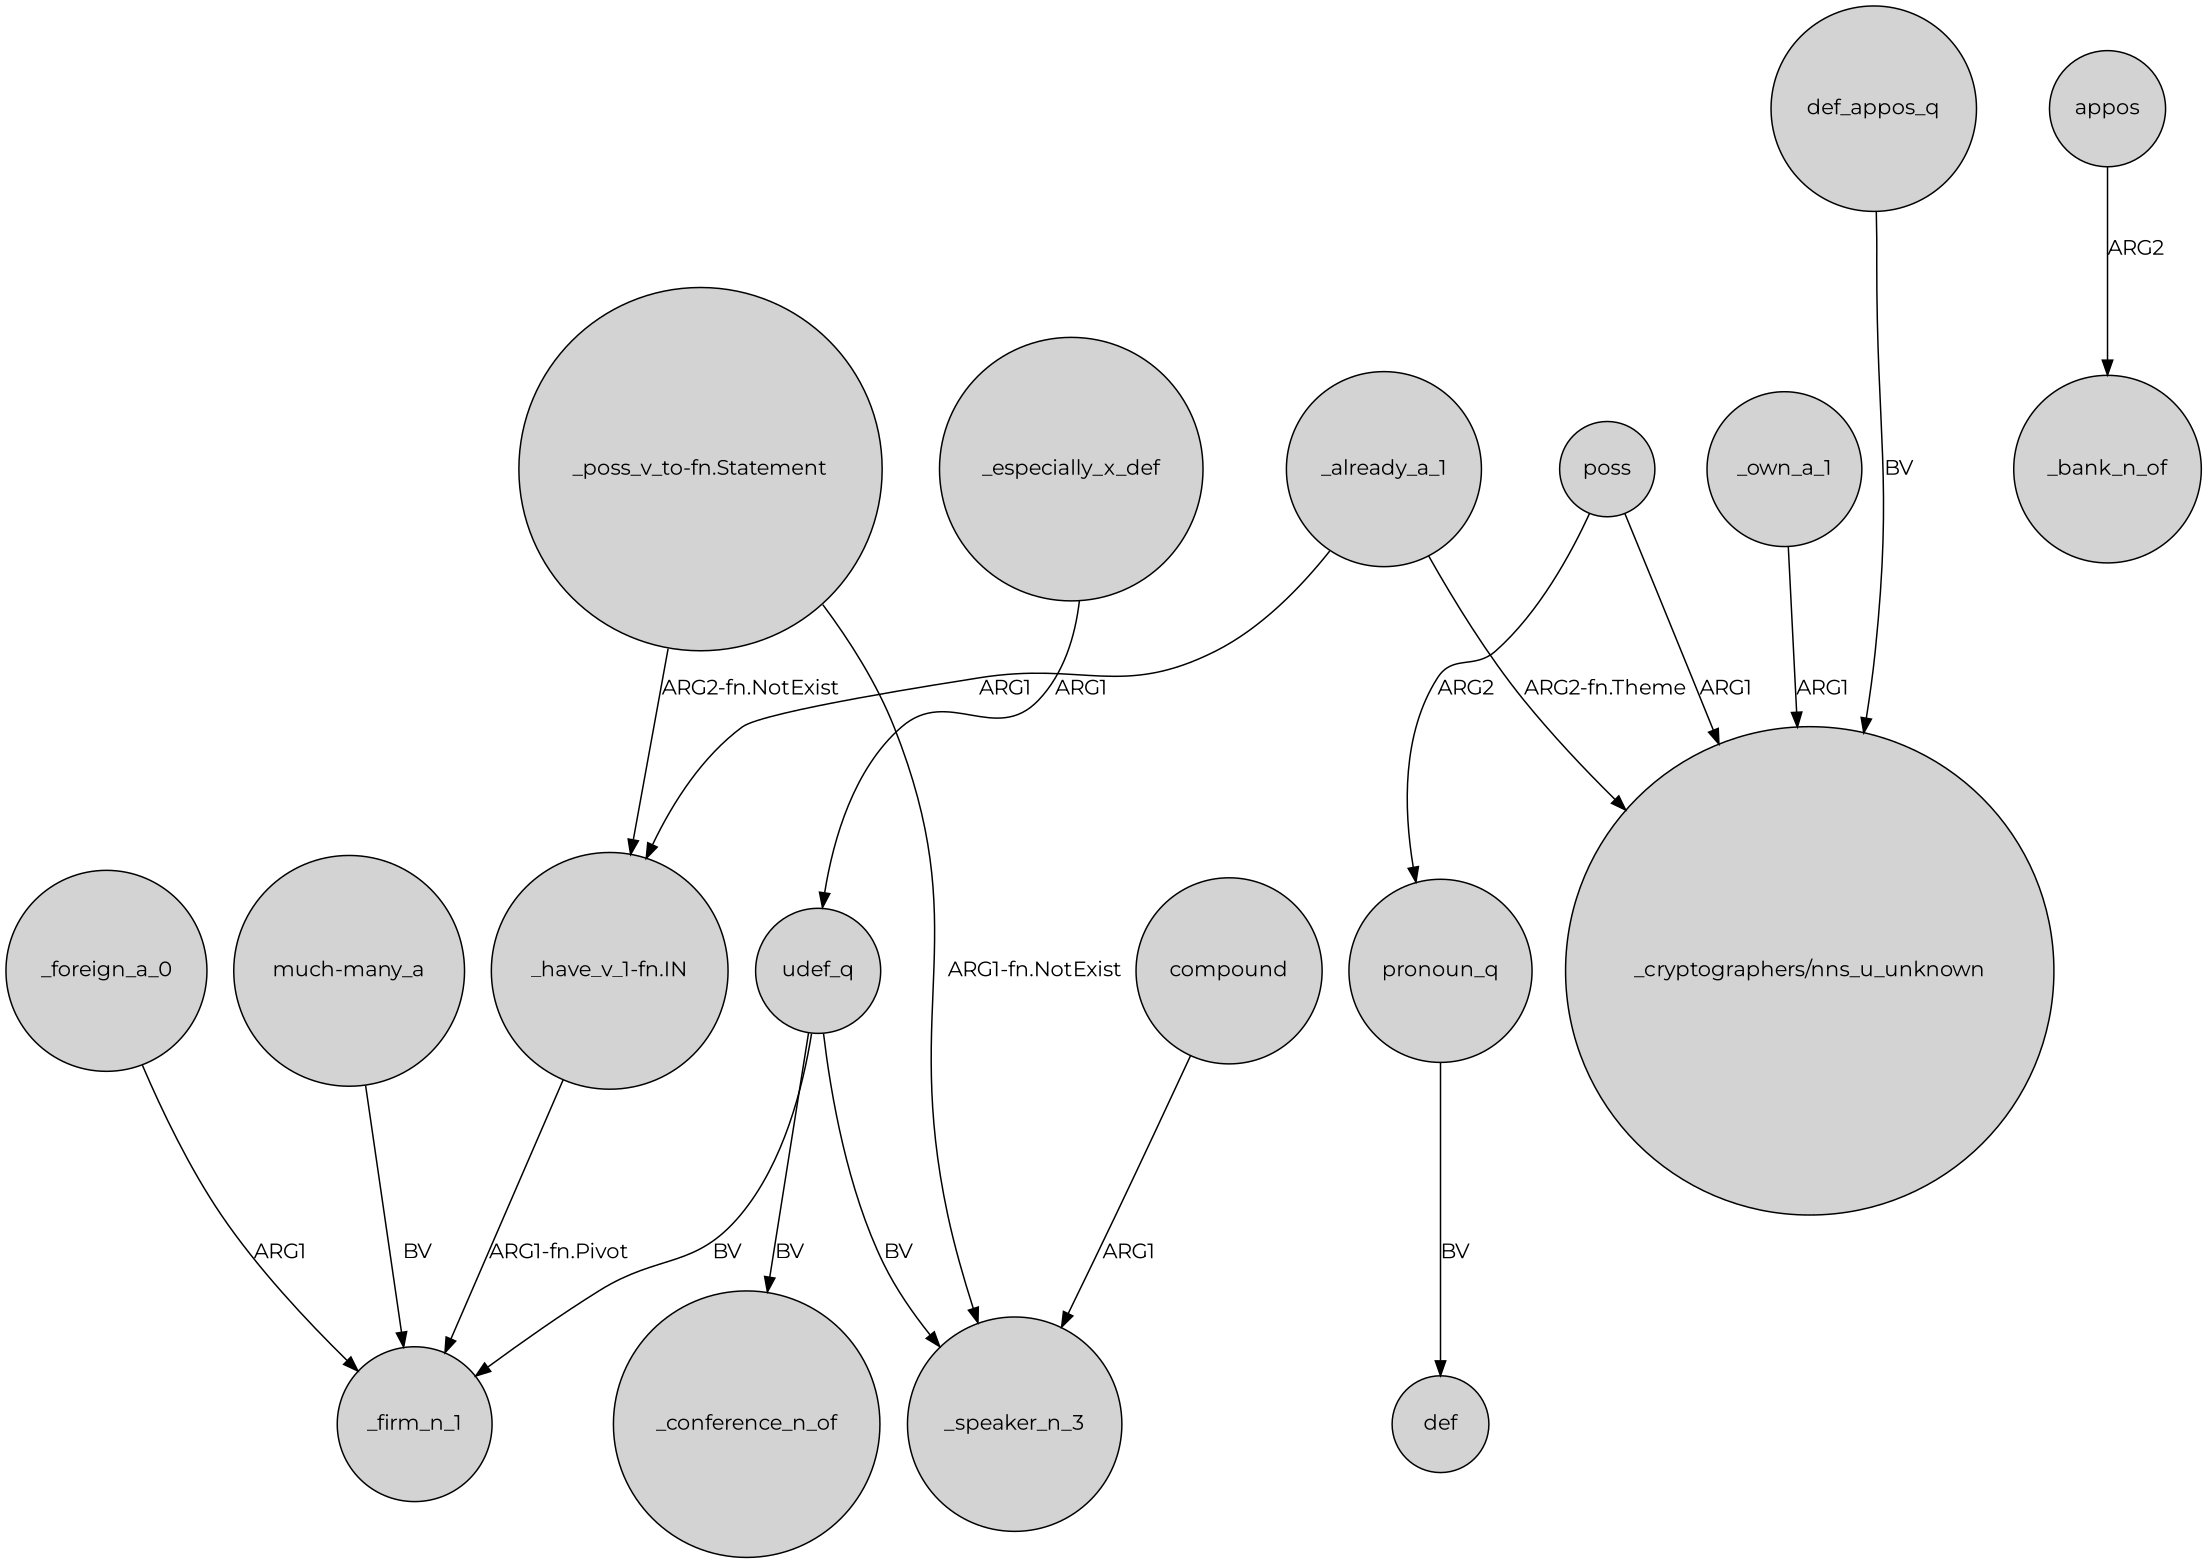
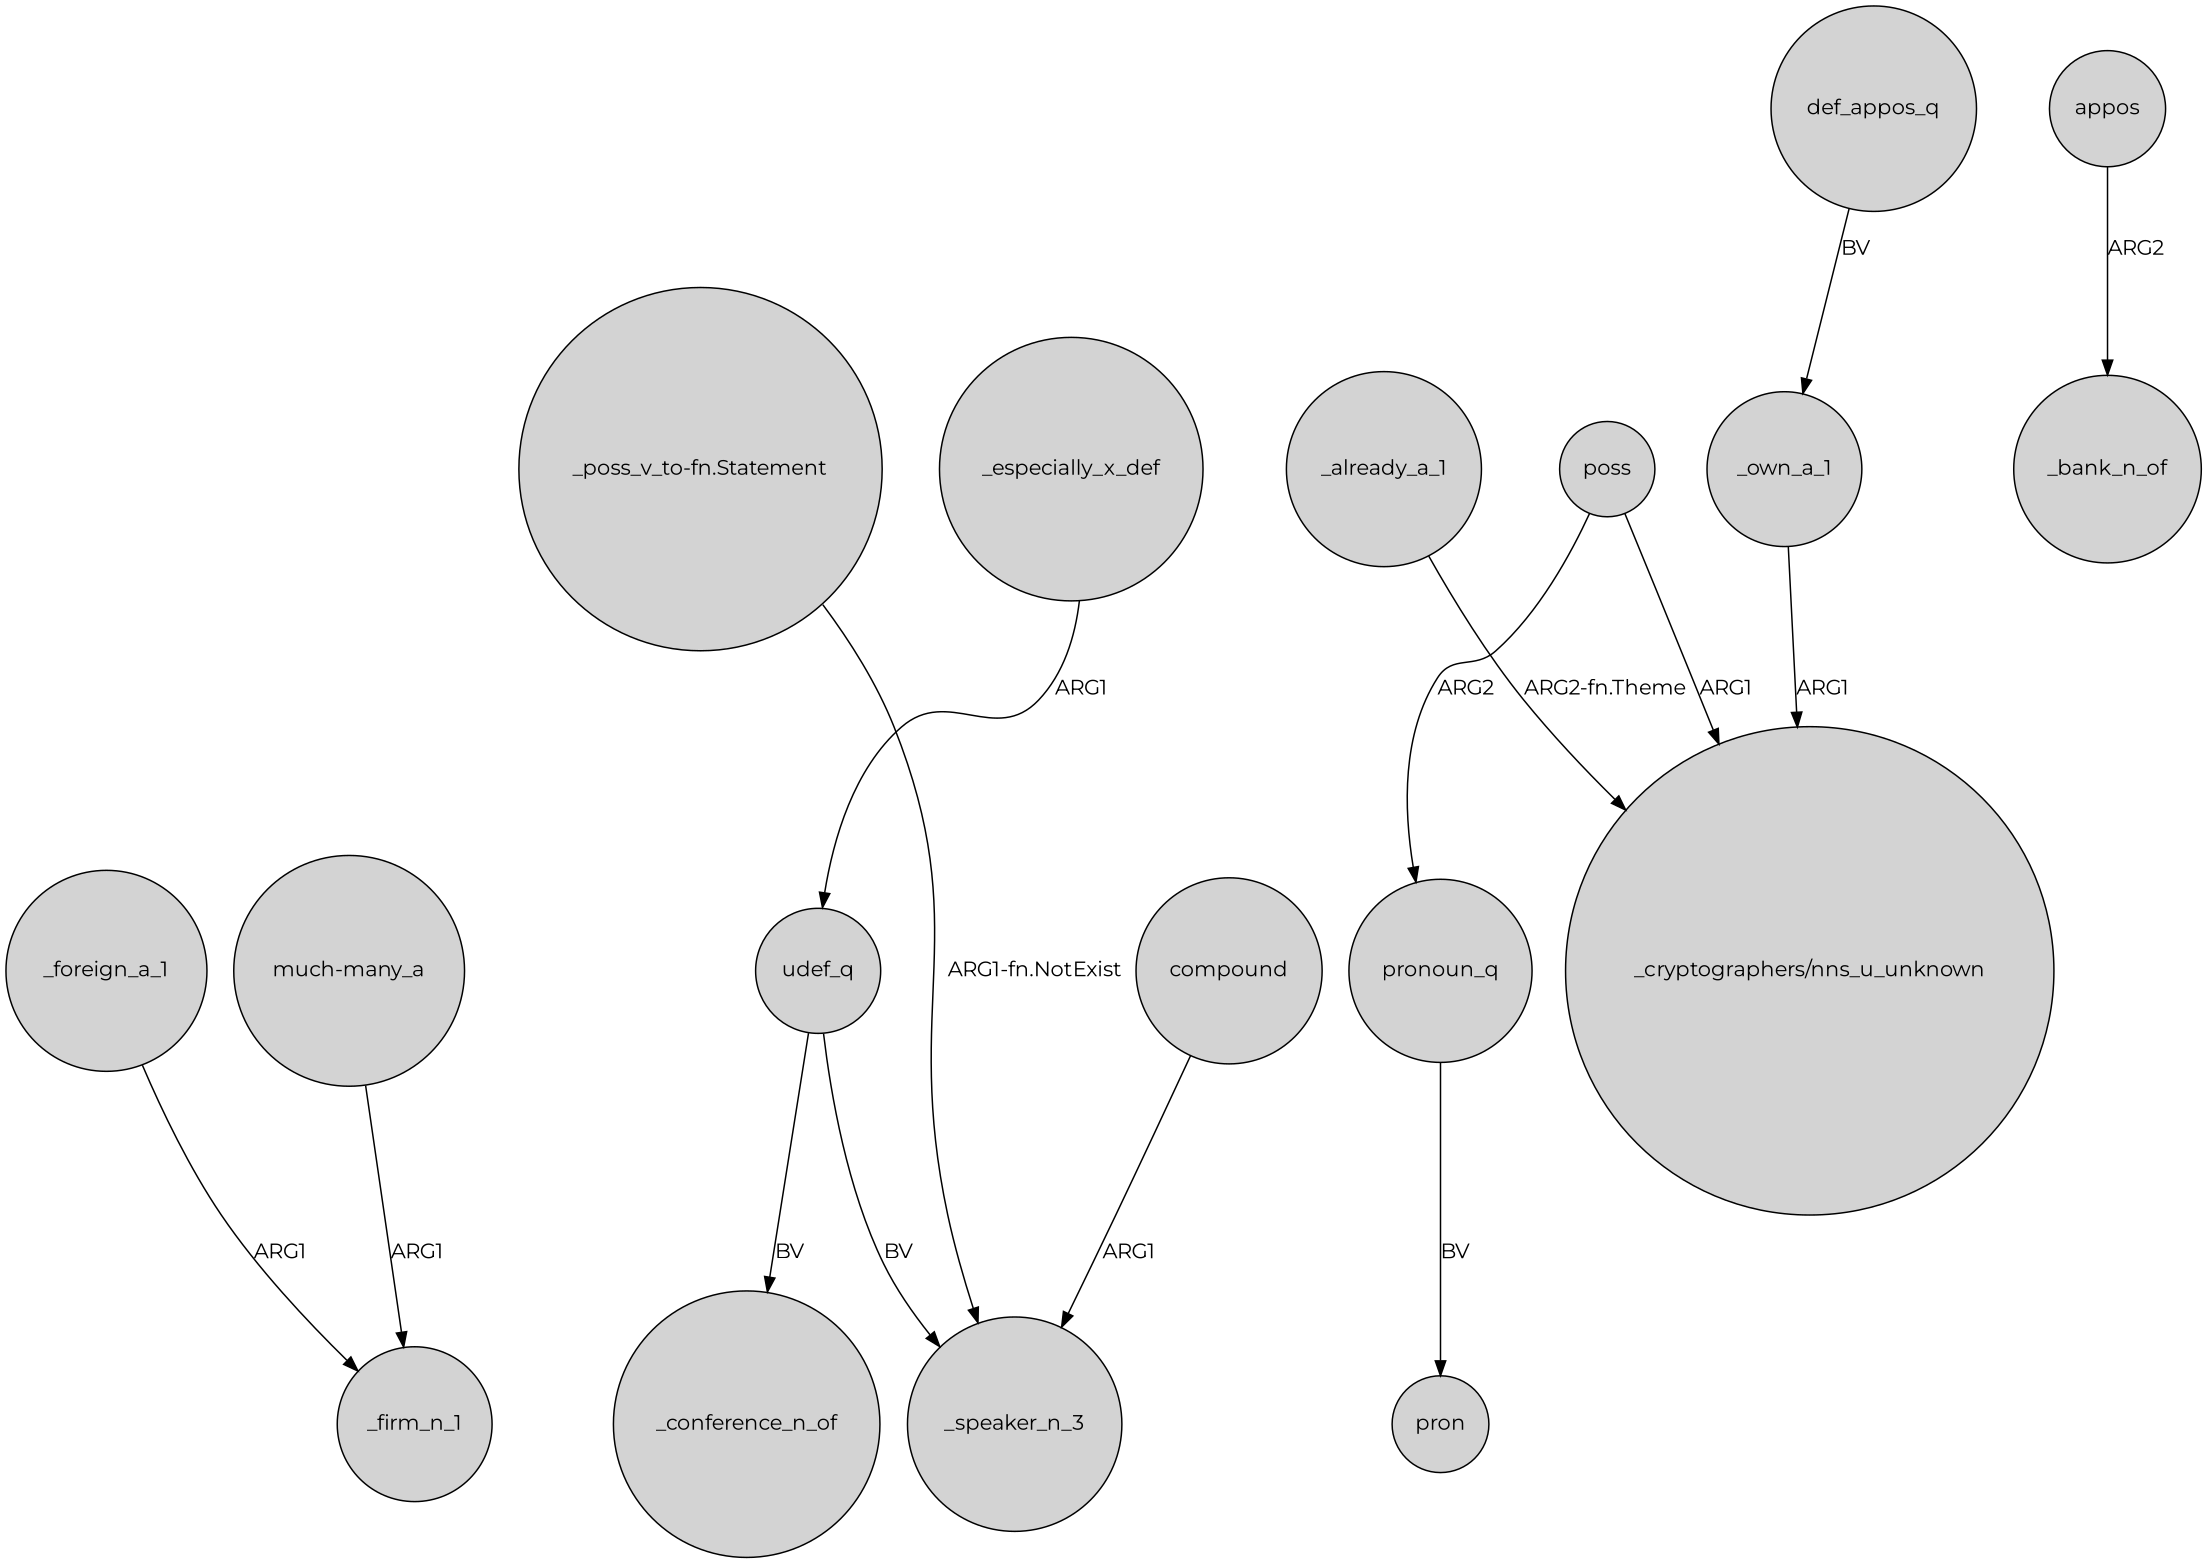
(1883, 465) -> (1828, 293)
(106, 971) -> (106, 971)
(610, 971) -> none
(702, 1247) -> none
(418, 1253) -> (418, 1253)
(1440, 1424) -> (1440, 1424)
